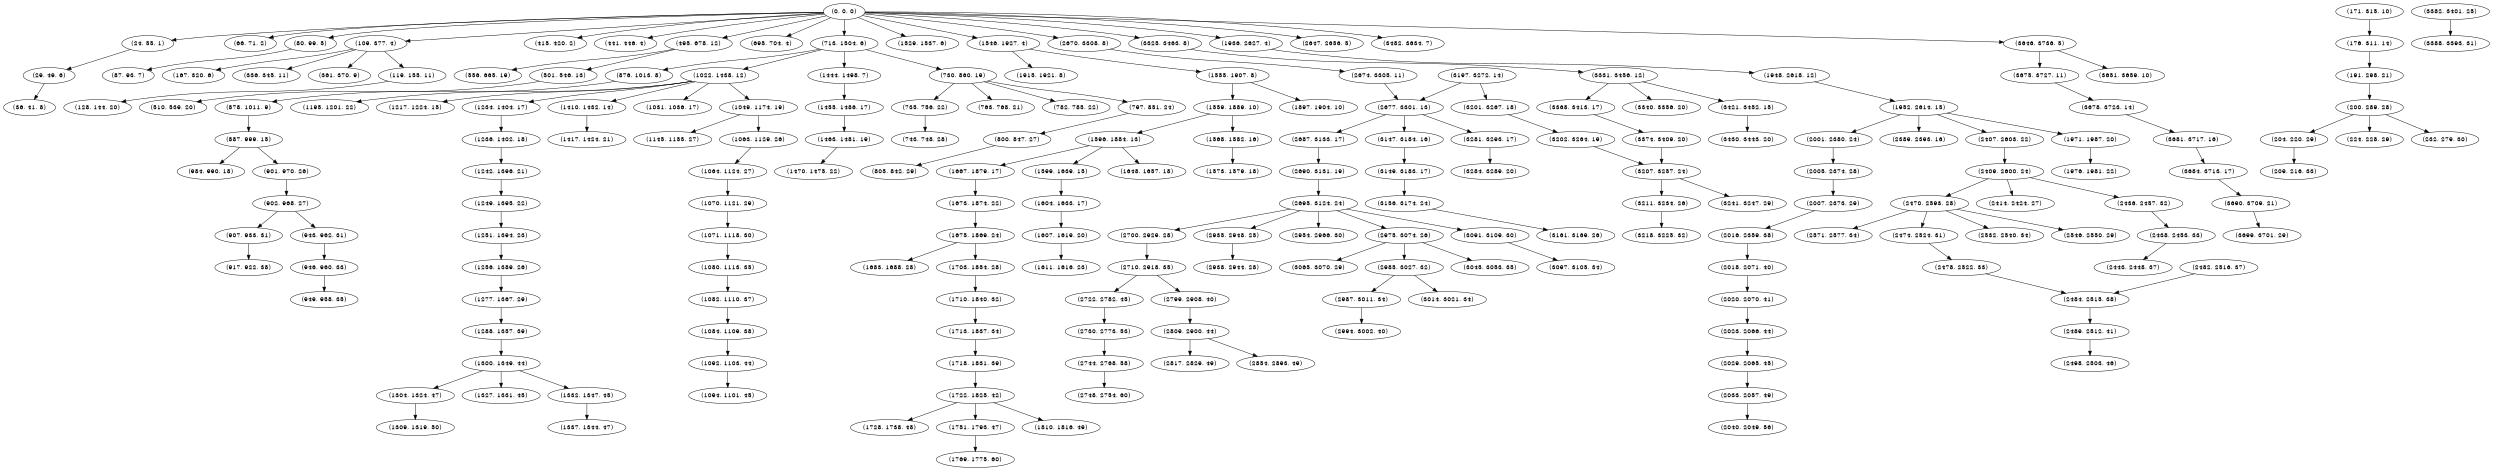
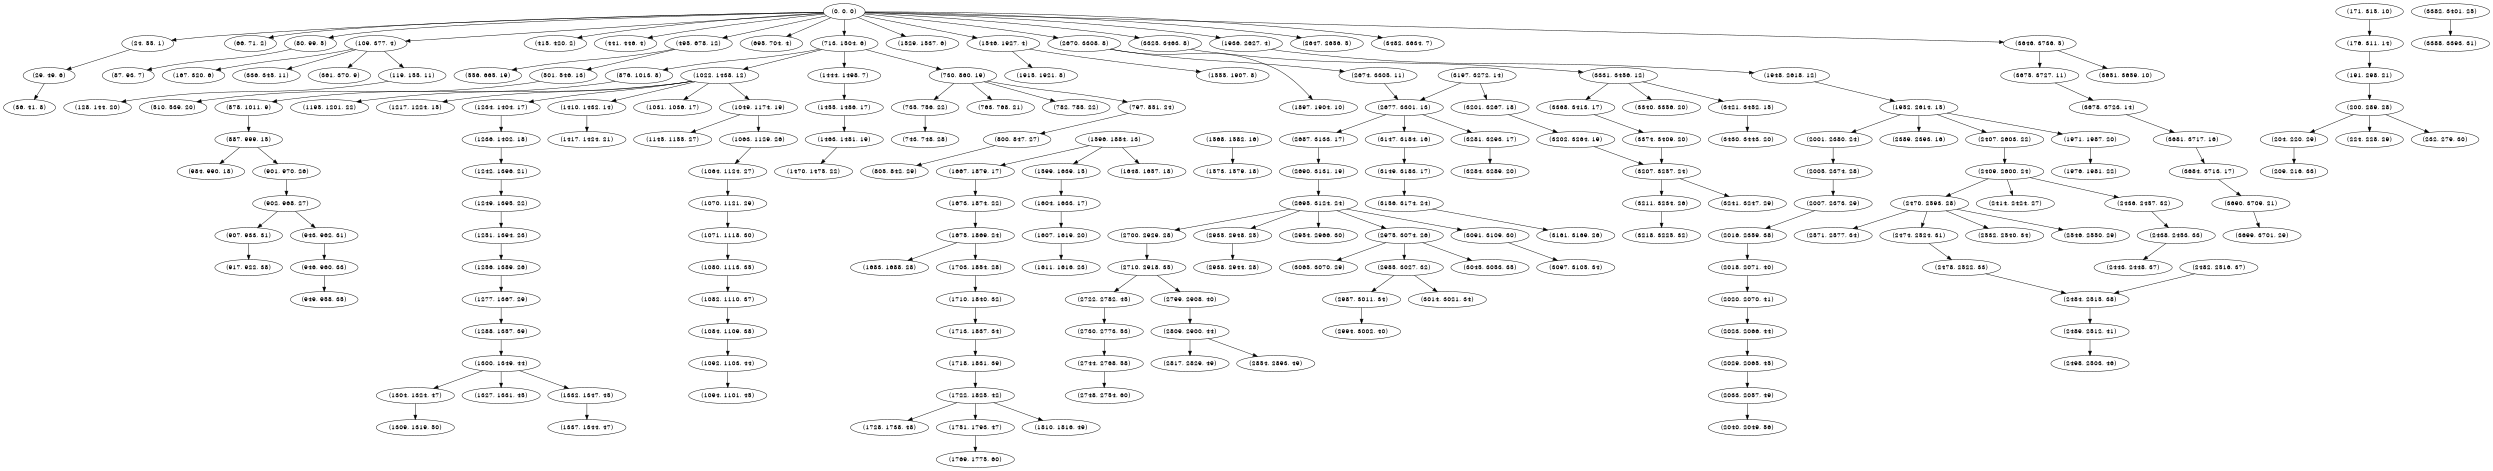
(1273, 91) -> (1195, 53)
(1233, 108) -> none
